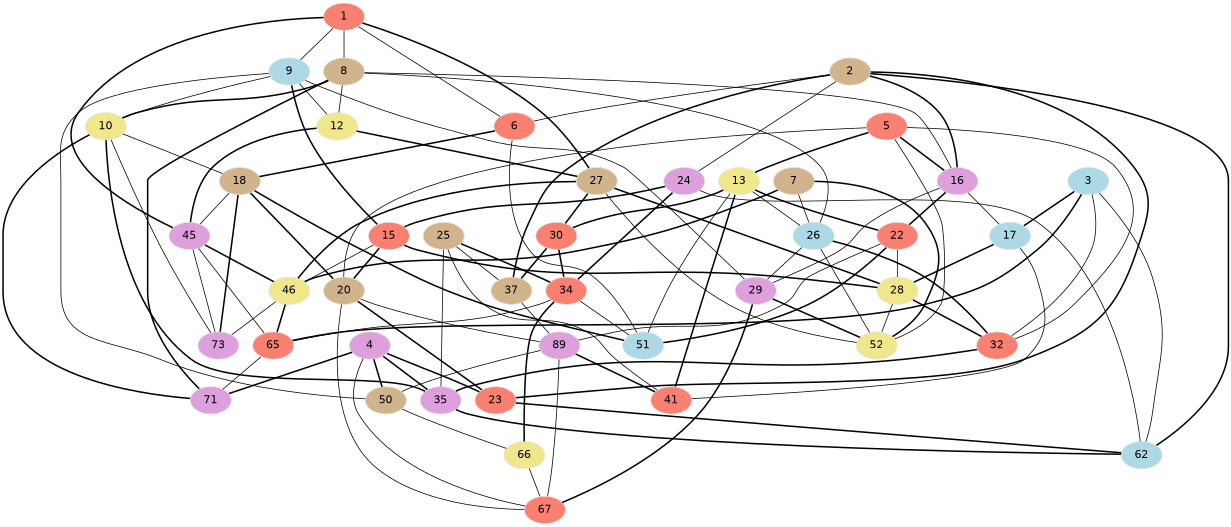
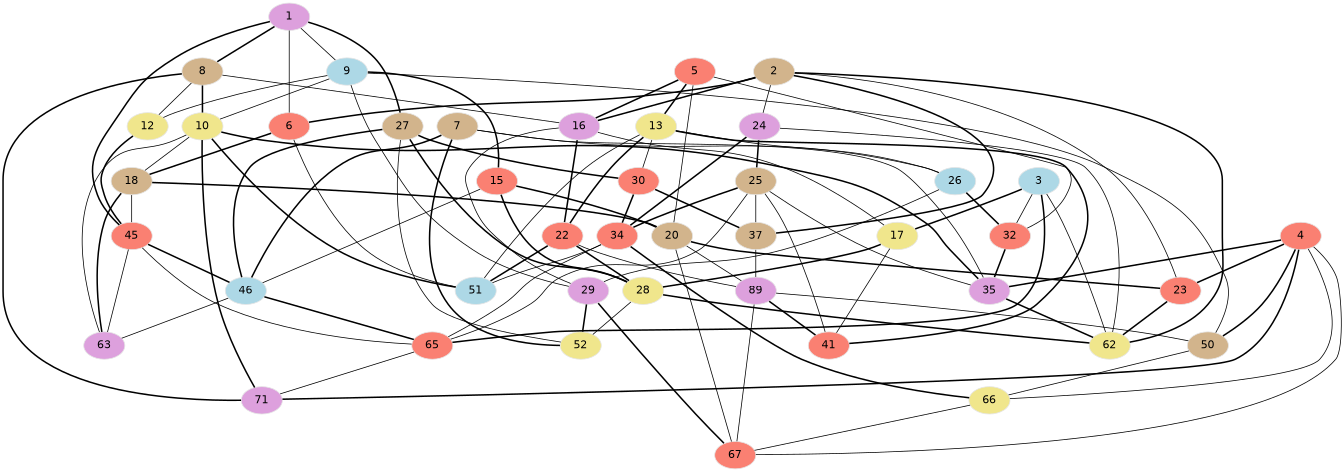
(344, 17) -> (289, 17)
(344, 44) -> (246, 44)
(681, 95) -> (533, 102)
(615, 97) -> none
(467, 154) -> none
none -> (897, 168)
(528, 204) -> (758, 154)
(644, 210) -> (647, 154)
(190, 236) -> (132, 236)
(1010, 236) -> (897, 236)
(944, 245) -> none
none -> (621, 265)
(897, 268) -> (599, 261)
(432, 284) -> (319, 239)
(289, 291) -> (246, 291)
(845, 291) -> none
(947, 318) -> (865, 321)
(218, 346) -> (104, 346)
(370, 346) -> (1301, 236)
(1038, 354) -> (1019, 120)
none -> (1225, 382)
(1142, 455) -> (1110, 346)
